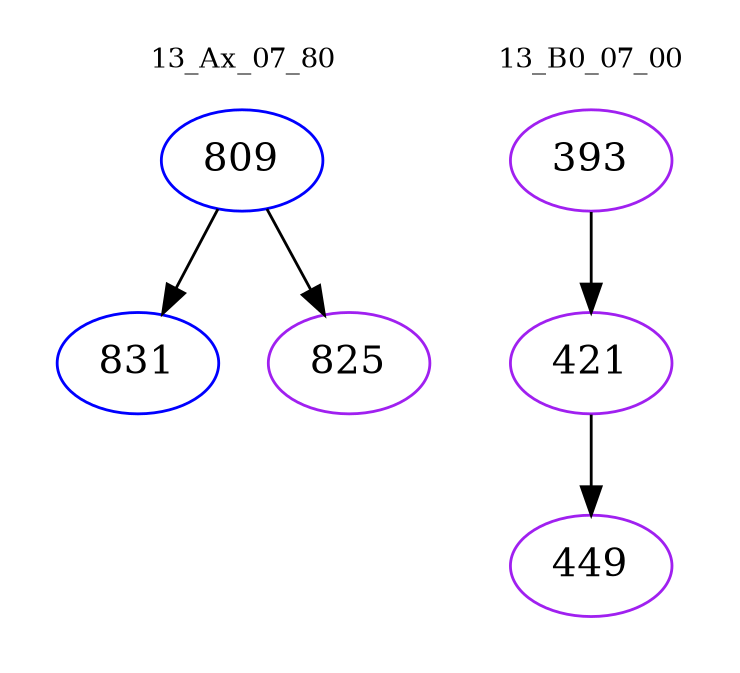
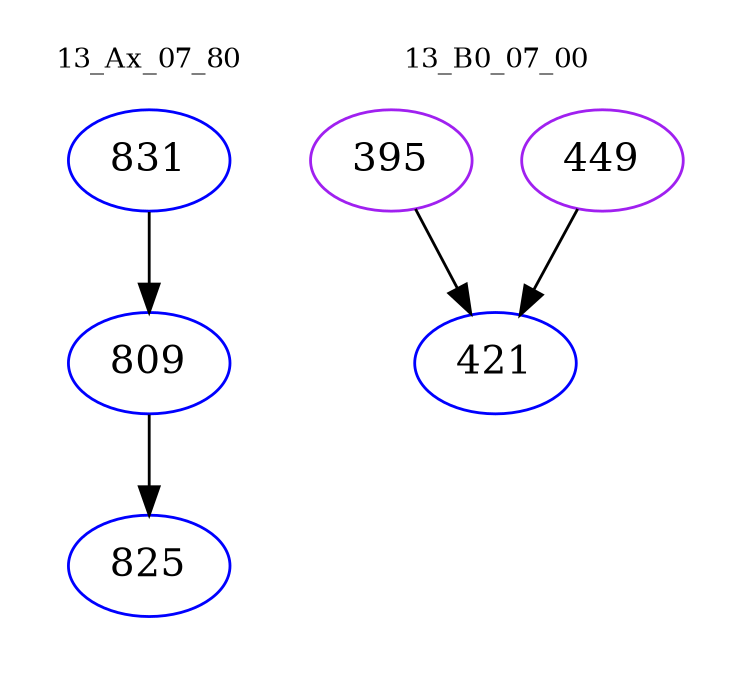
(591, 160) -> (391, 160)
(197, 249) -> (149, 248)
(349, 363) -> (149, 566)
(591, 363) -> (495, 363)
(591, 451) -> (556, 249)
